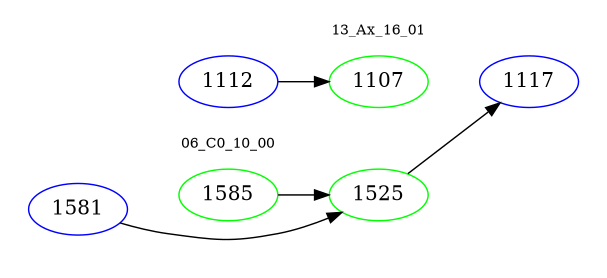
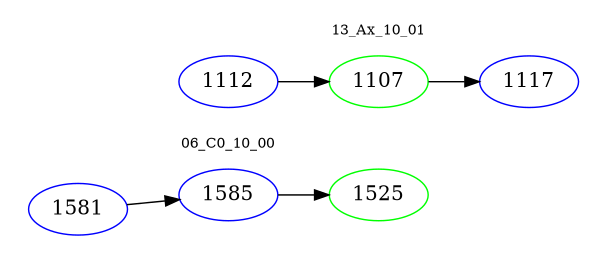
(379, 31) -> (379, 31)
(450, 141) -> (447, 82)
(228, 195) -> (228, 195)
(225, 239) -> (146, 203)
